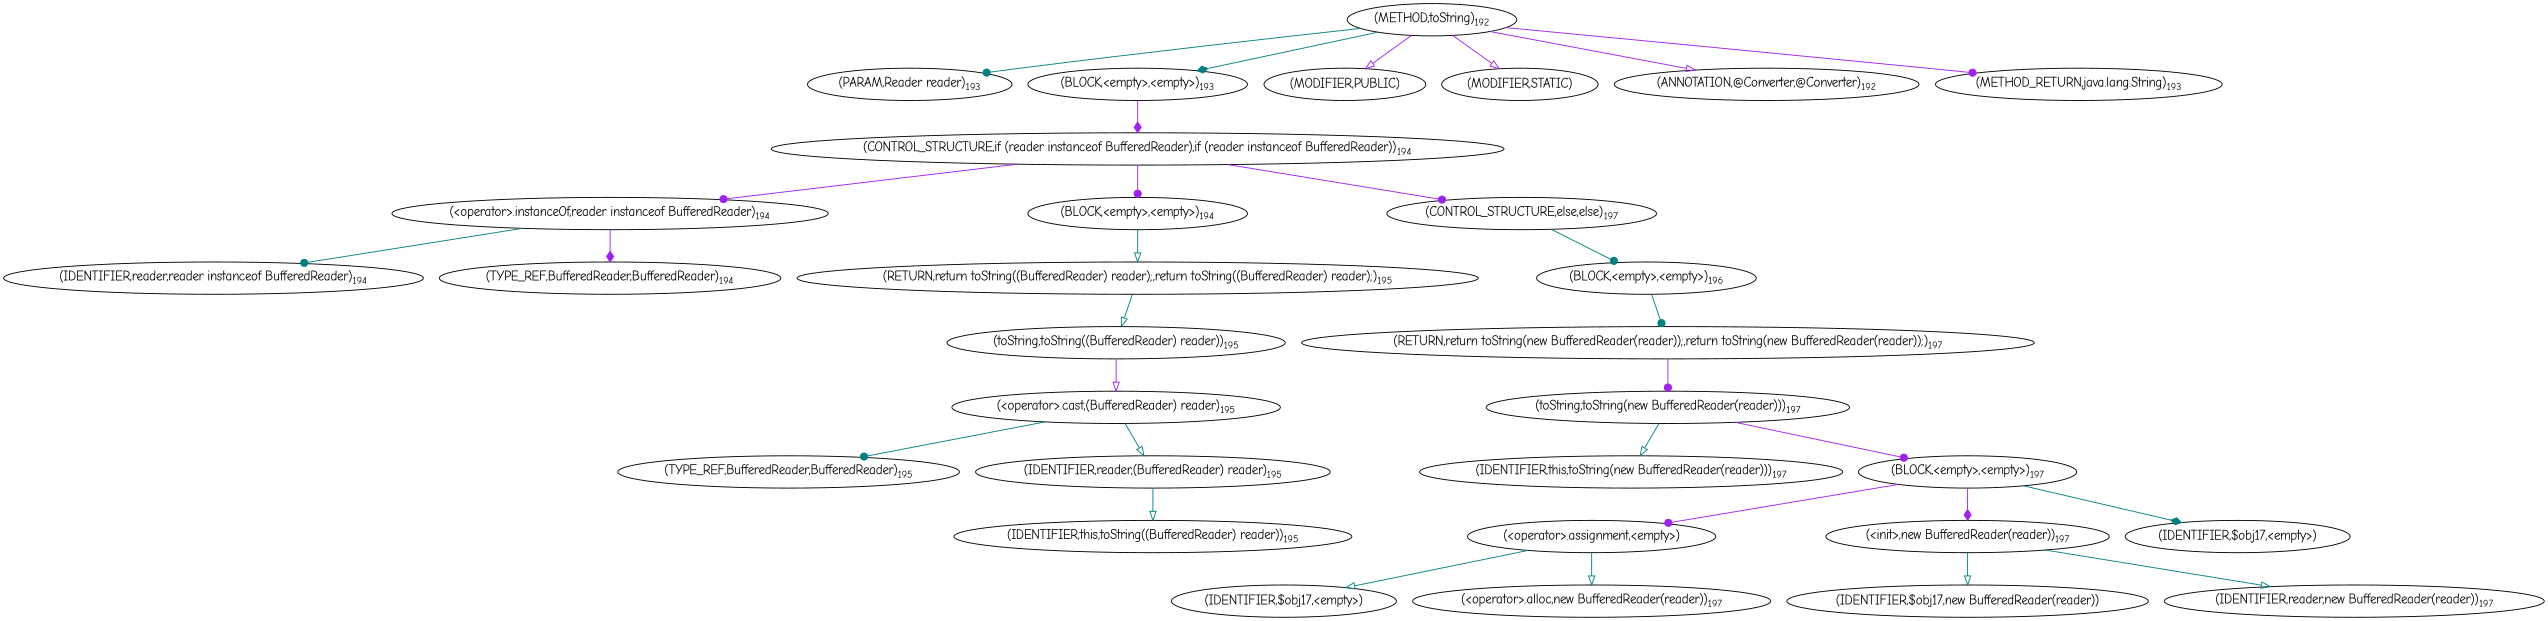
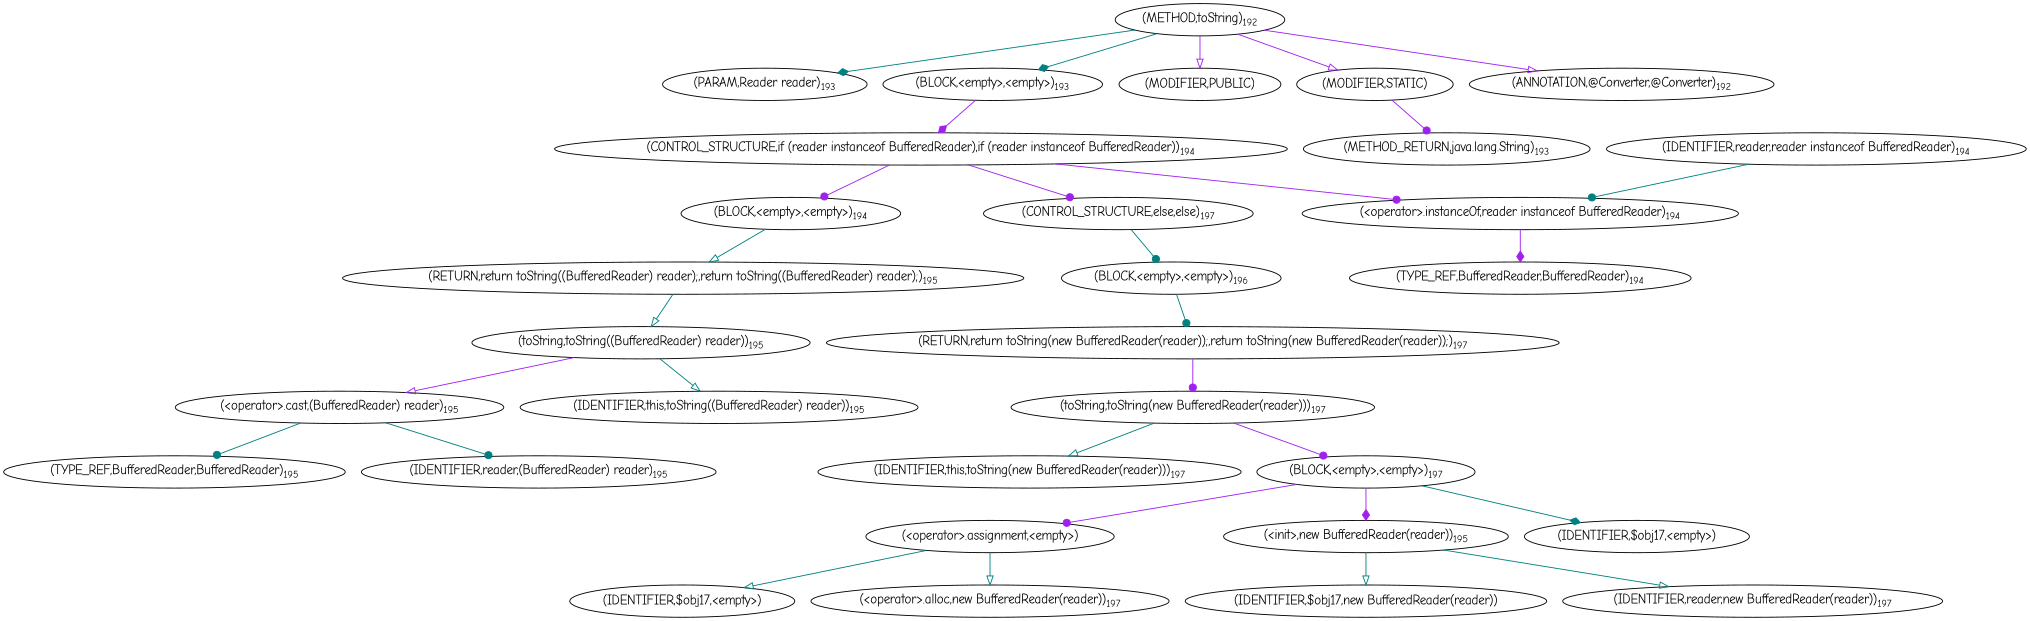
(1175, 49) -> (992, 51)
(1737, 50) -> (1408, 114)
(415, 245) -> (1672, 180)
(1132, 436) -> (435, 438)
(1153, 500) -> (676, 372)
(2062, 535) -> (1461, 535)
